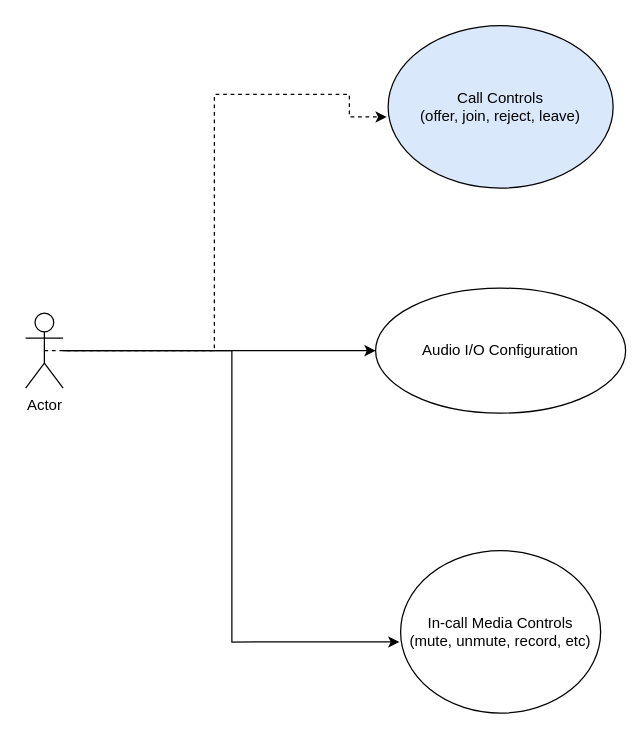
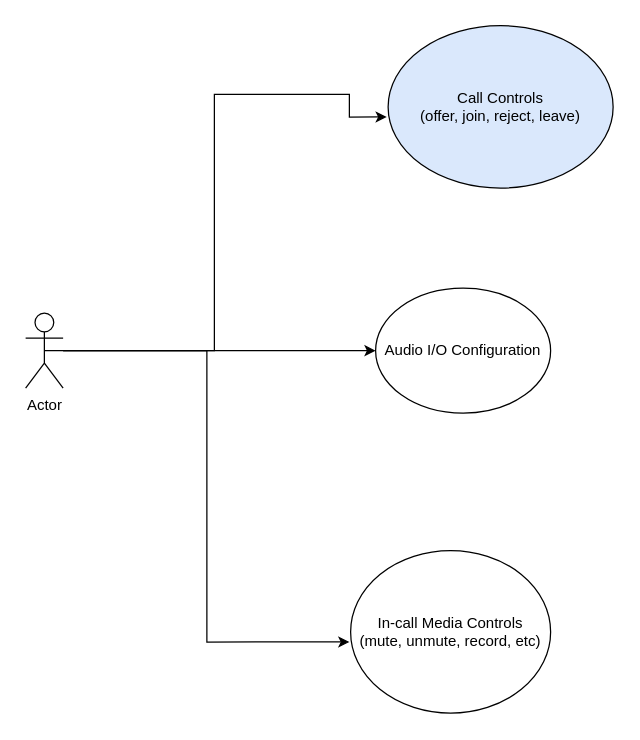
(214, 128) -> (214, 128)
(501, 351) -> (463, 351)
(501, 632) -> (451, 632)
